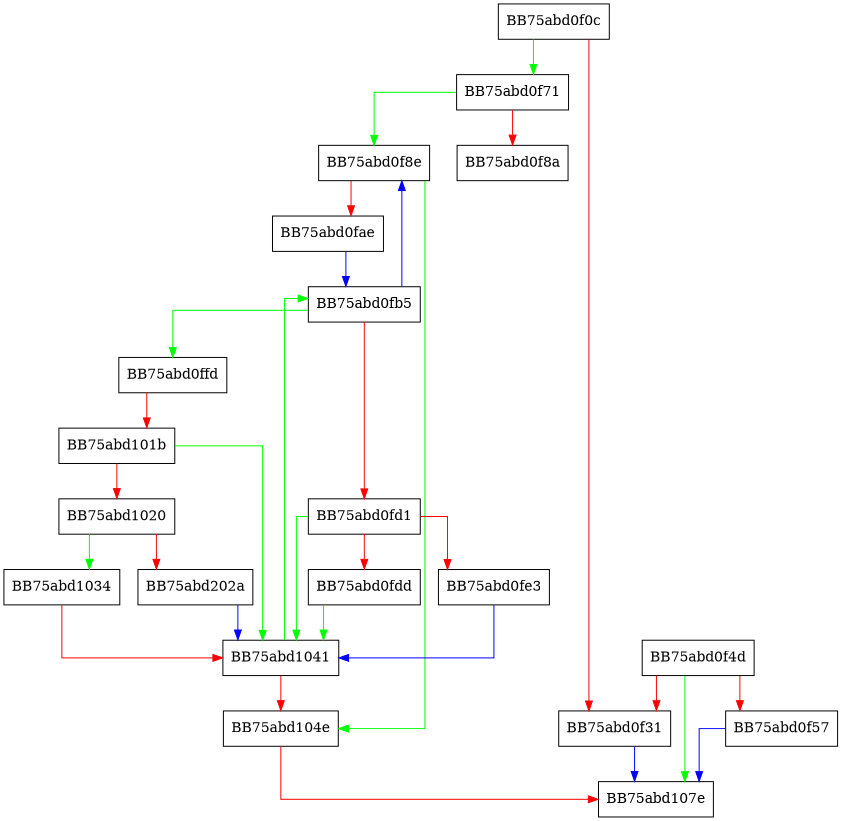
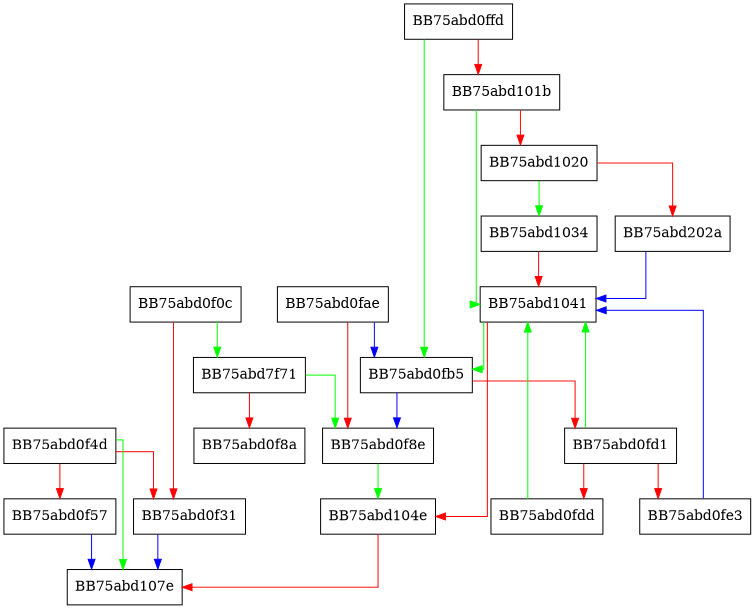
(513, 92) -> (249, 375)
(351, 193) -> (348, 370)
(222, 310) -> (424, 193)
